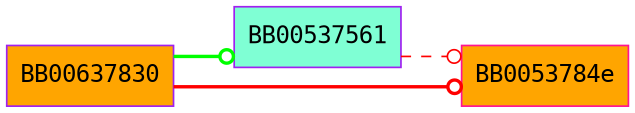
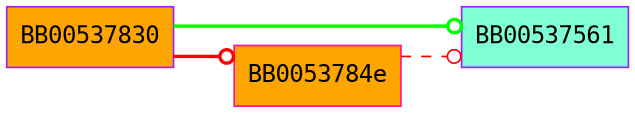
(424, 56) -> (424, 56)
(90, 76) -> (90, 37)
